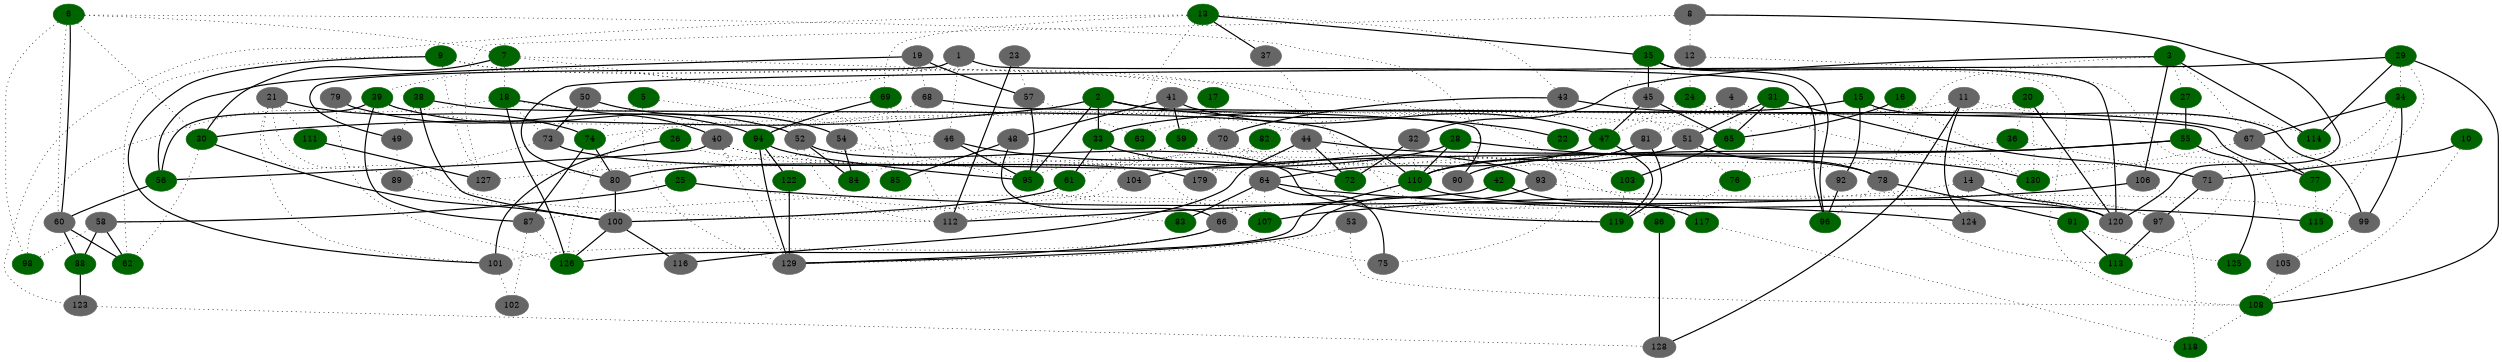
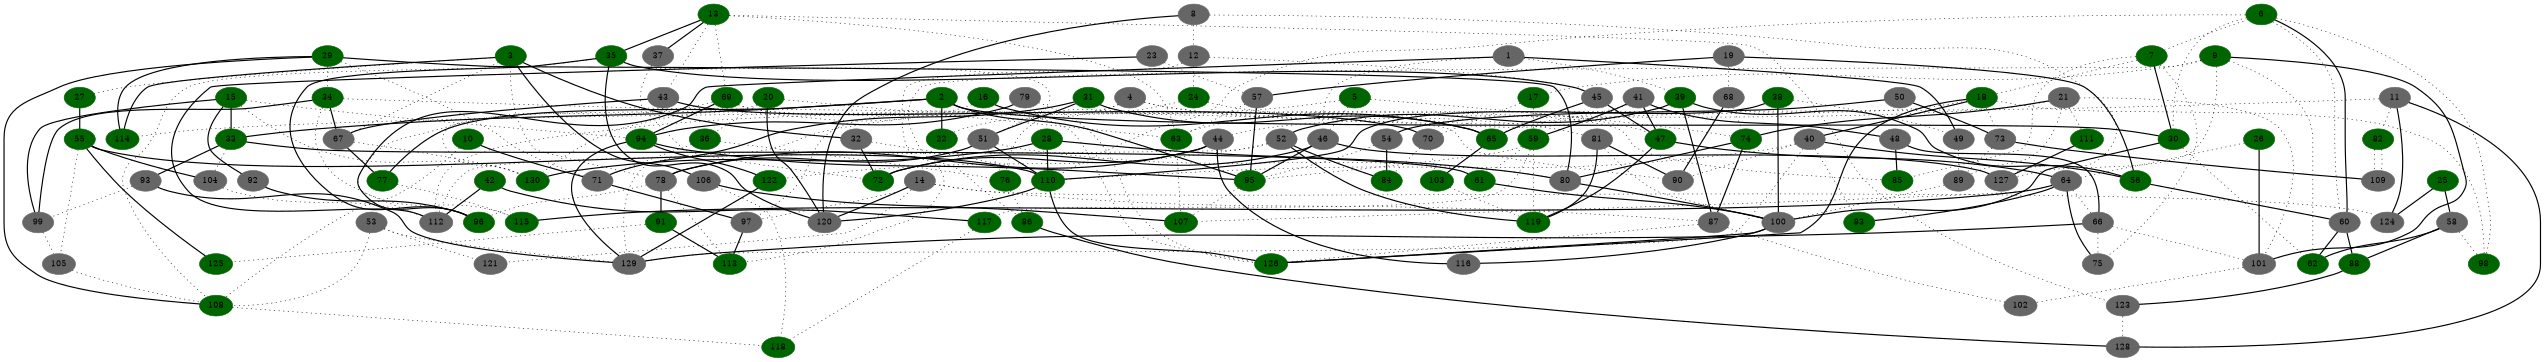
(663, 165) -> (1582, 156)
(1200, 181) -> (2378, 181)
none -> (491, 264)
